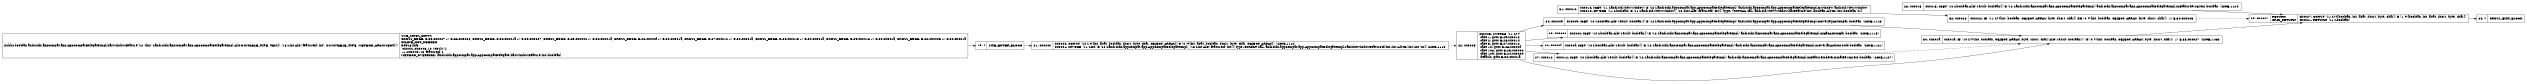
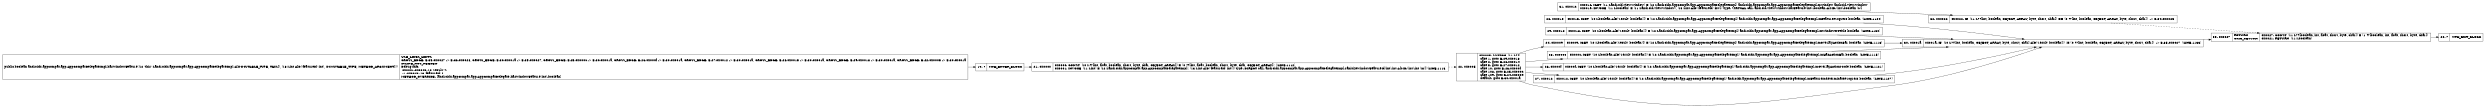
(2236, 12) -> (1943, 29)
(2506, 19) -> (2466, 37)
none -> (1714, 31)
none -> (1889, 49)
(1934, 50) -> (1955, 64)
